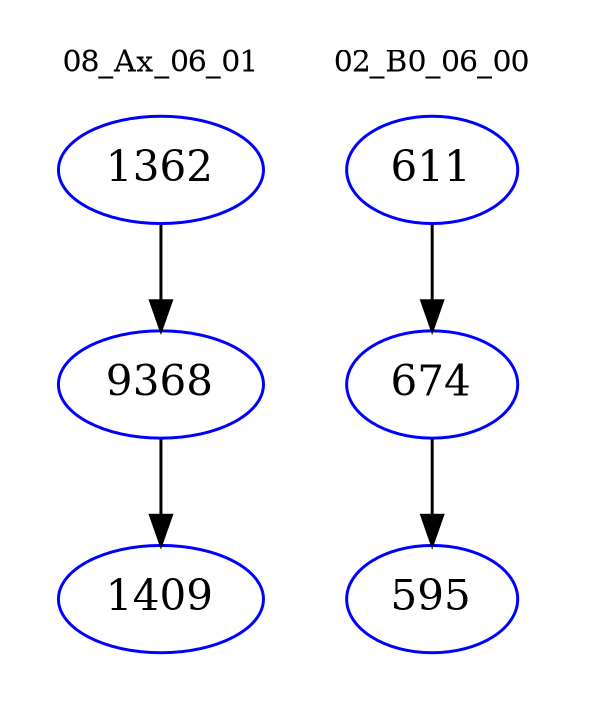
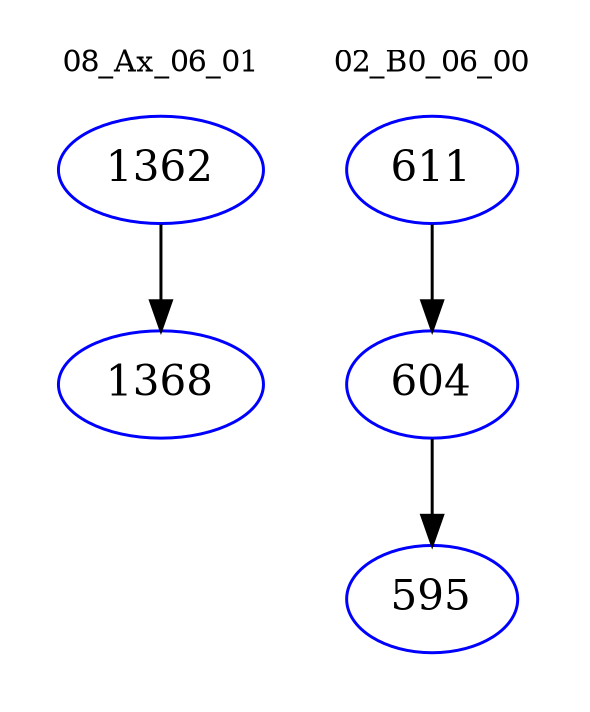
(161, 384) -> (161, 384)
(432, 384) -> (432, 384)
(161, 599) -> none
